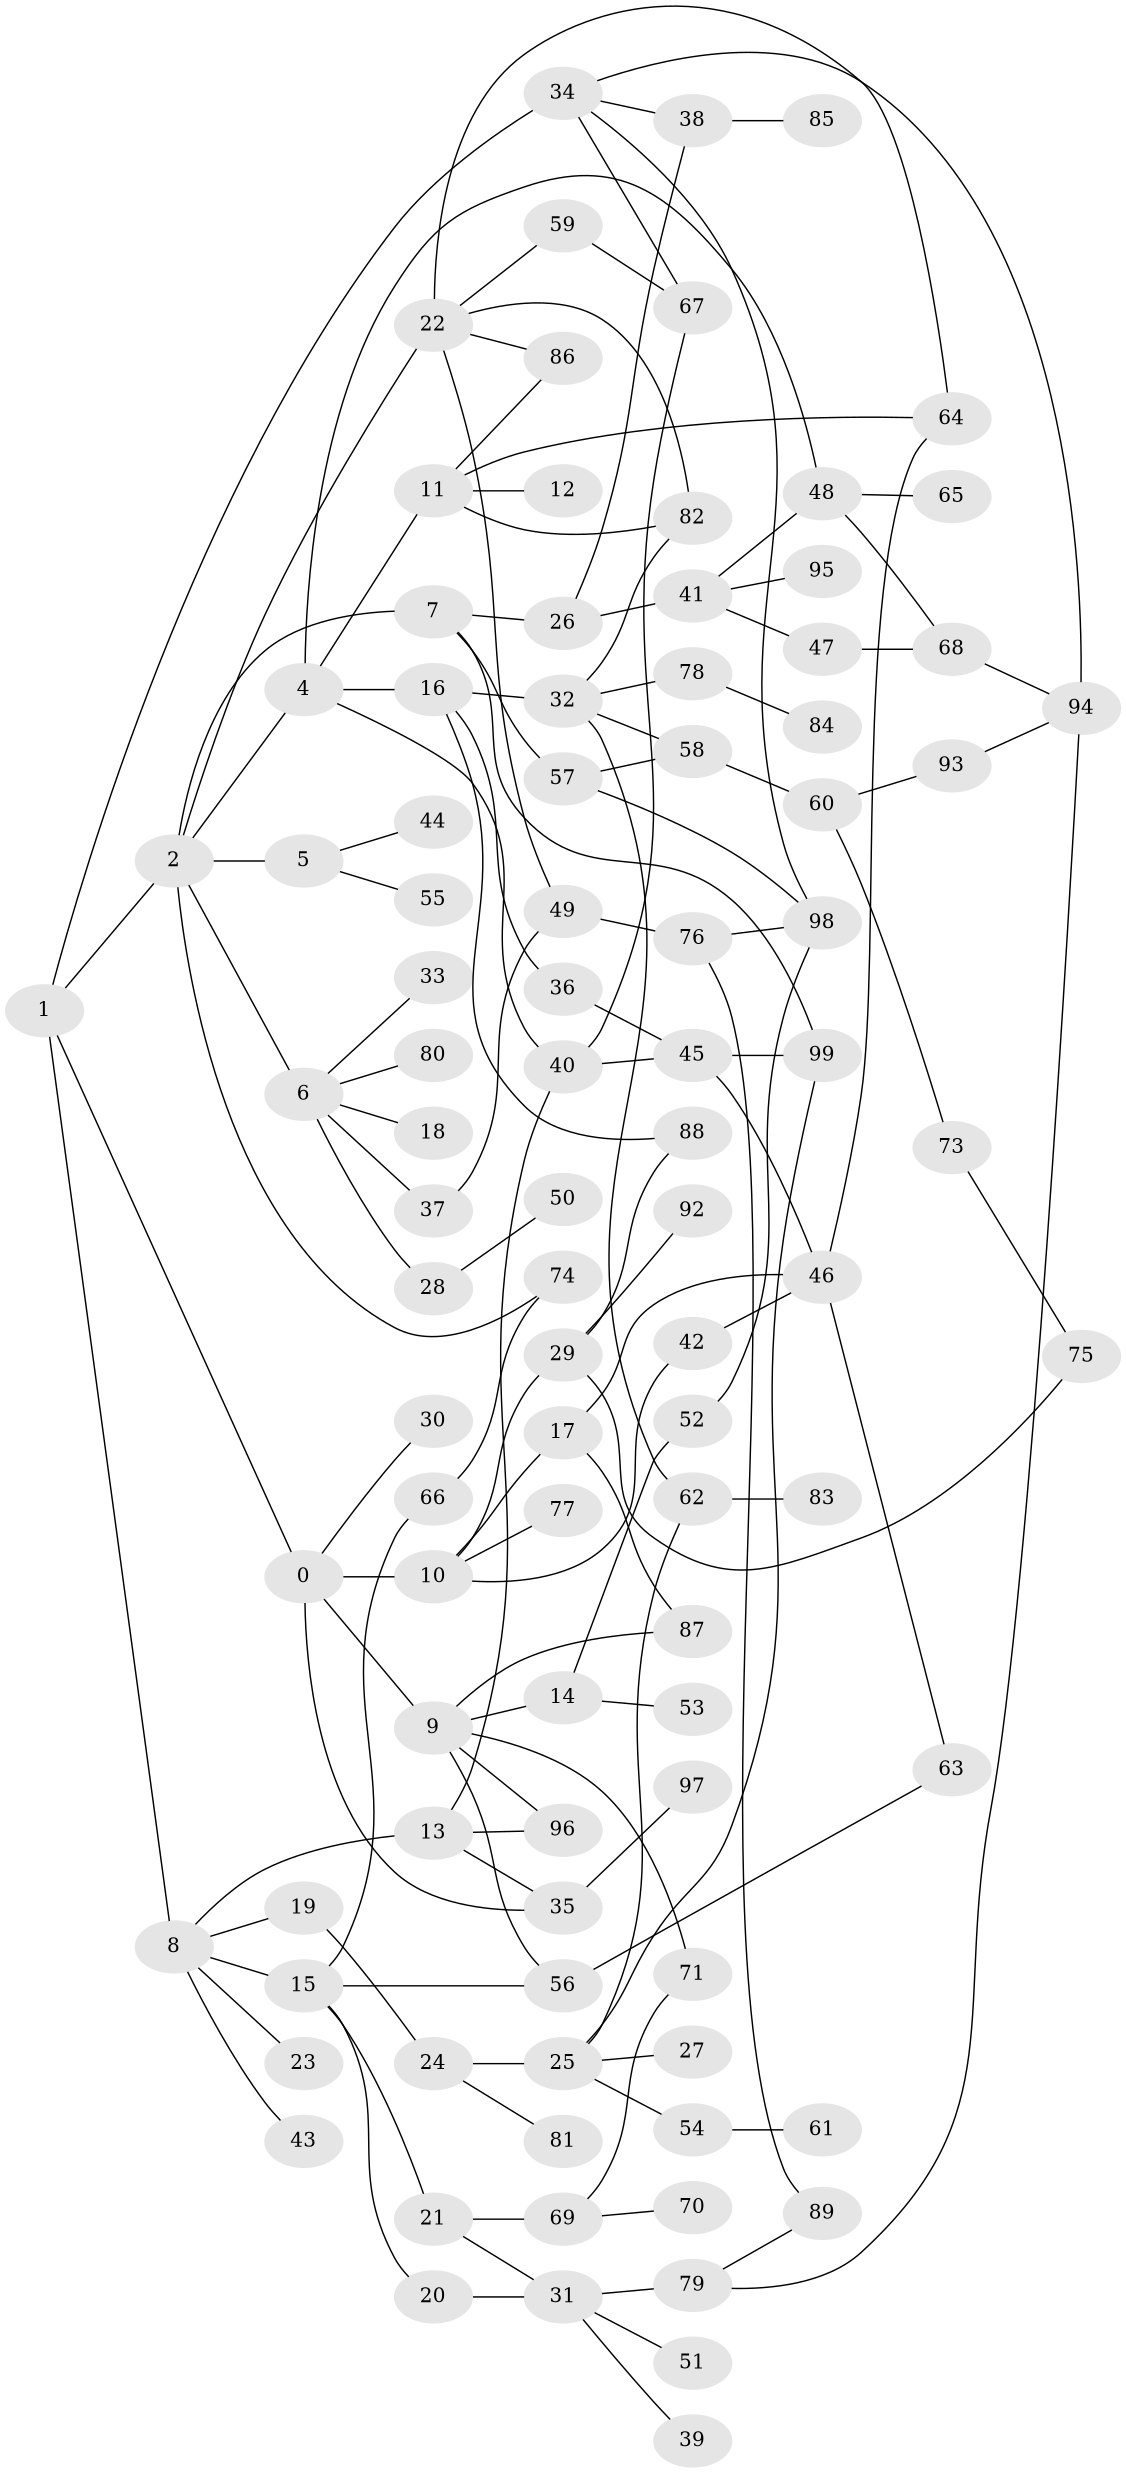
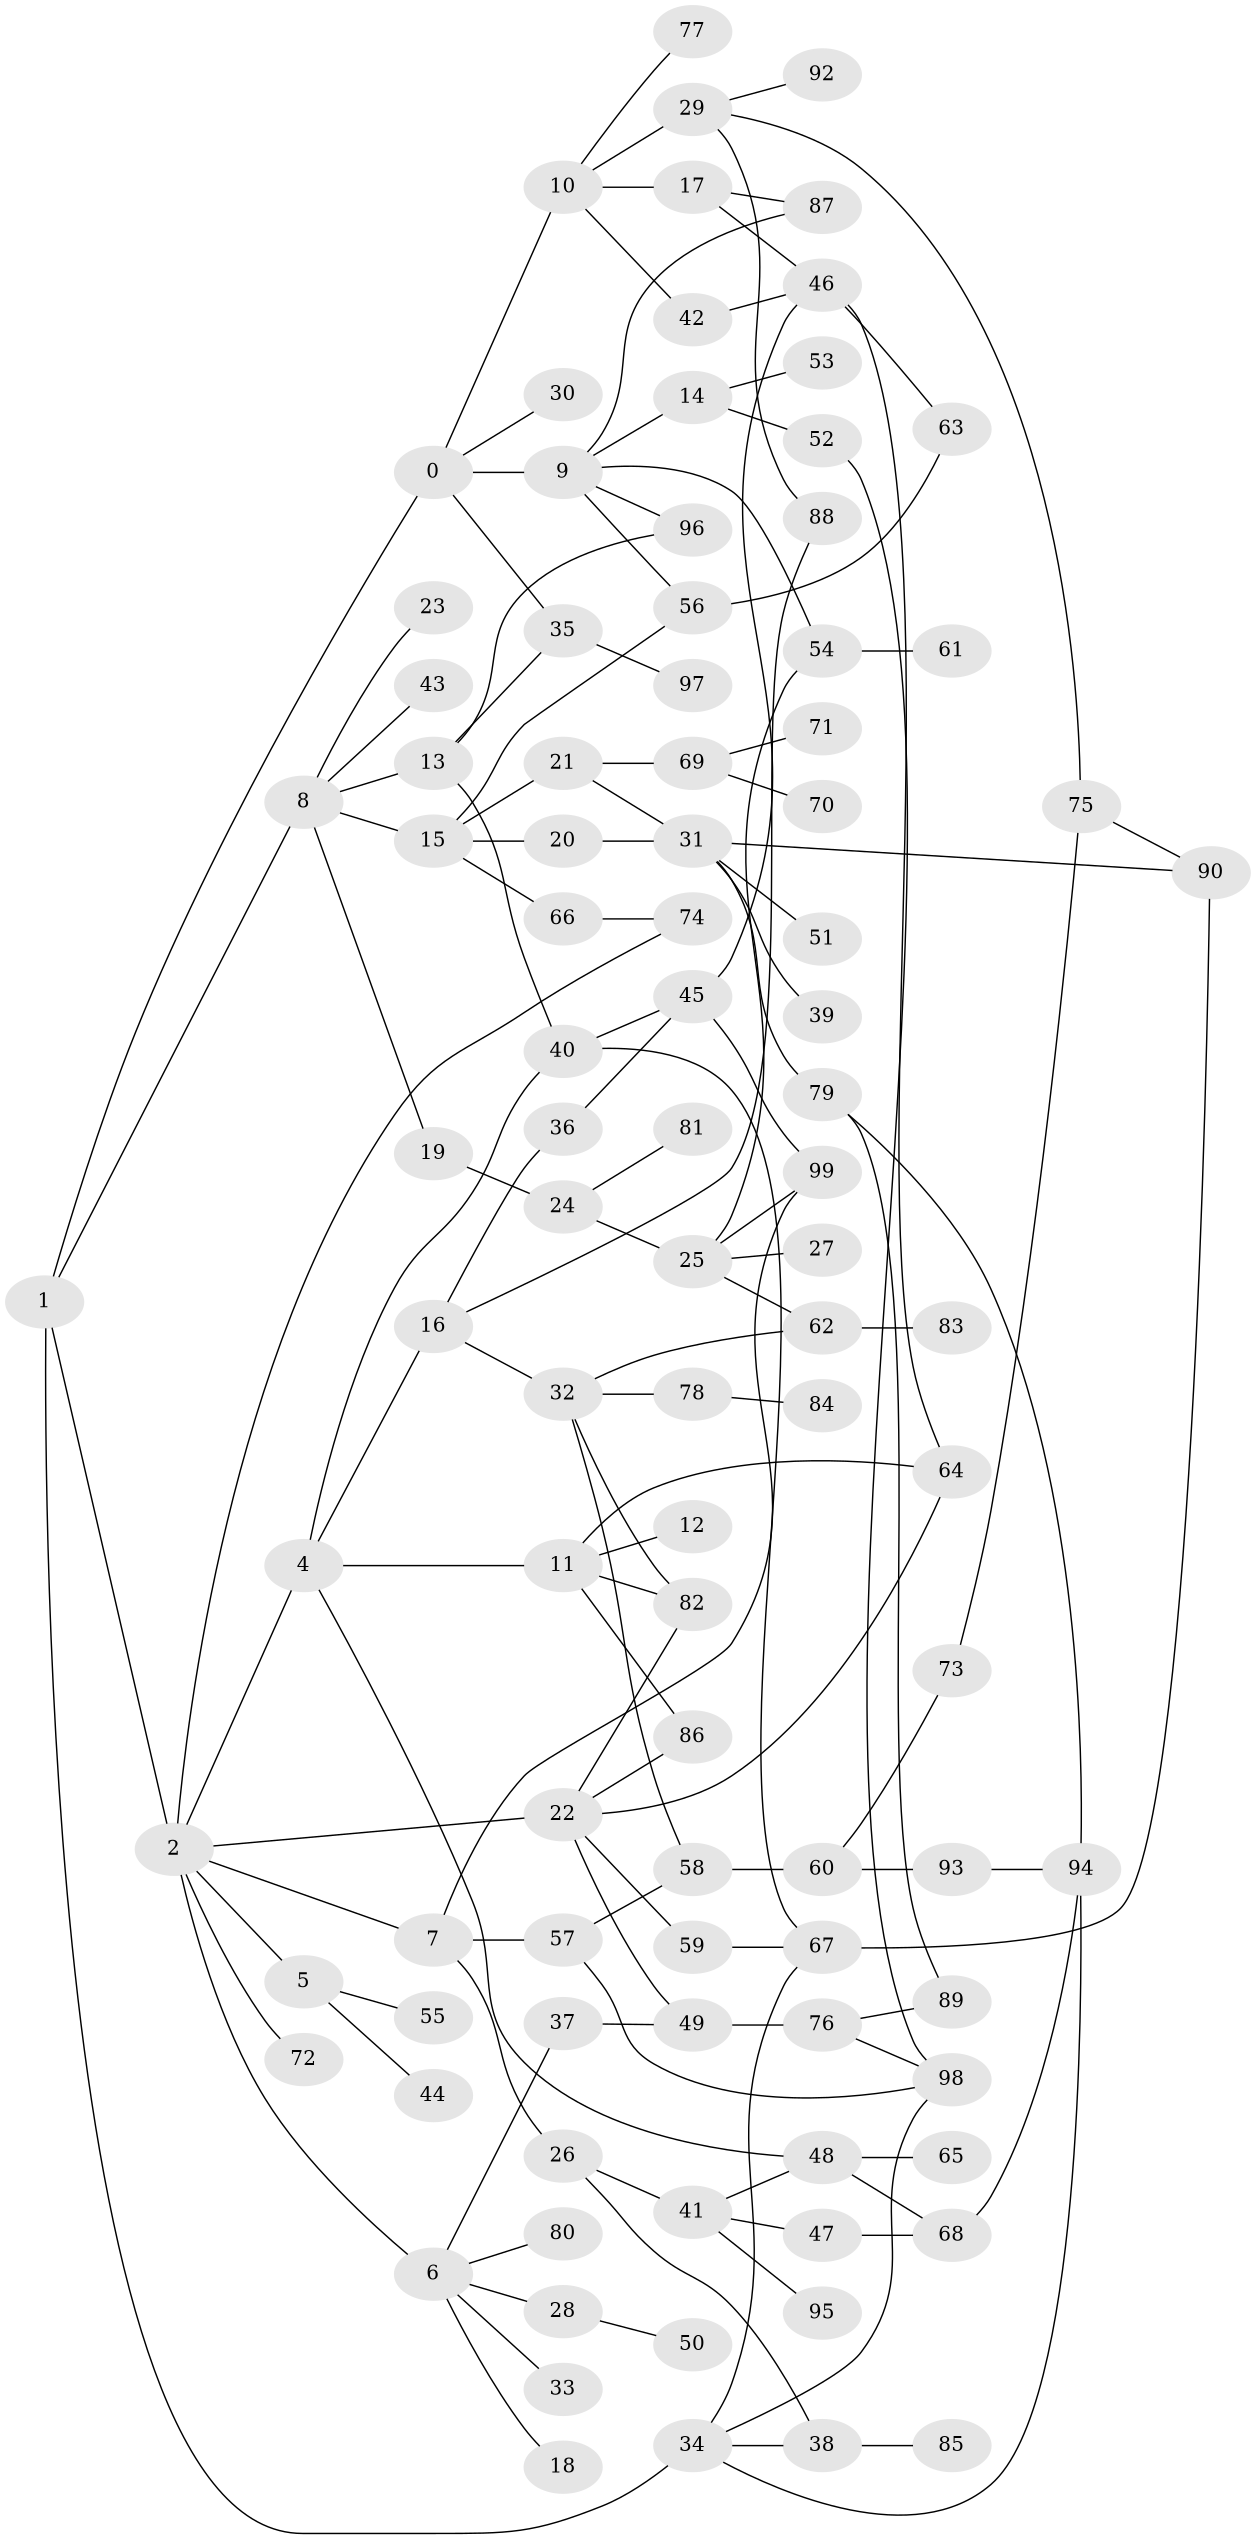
none -> (1211, 873)
(615, 1805) -> (729, 490)
none -> (304, 2060)
